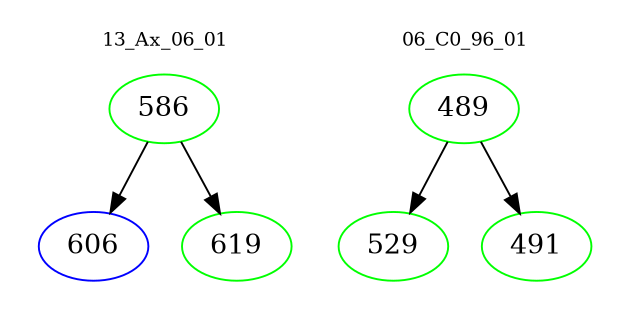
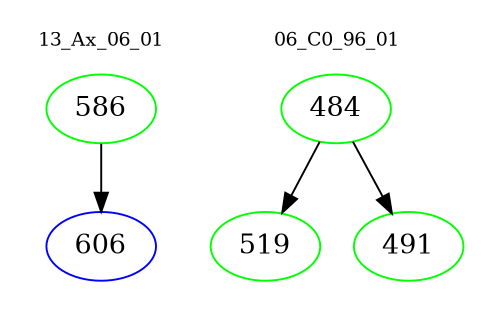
(464, 109) -> (336, 109)
(237, 246) -> none
(393, 246) -> (265, 246)
